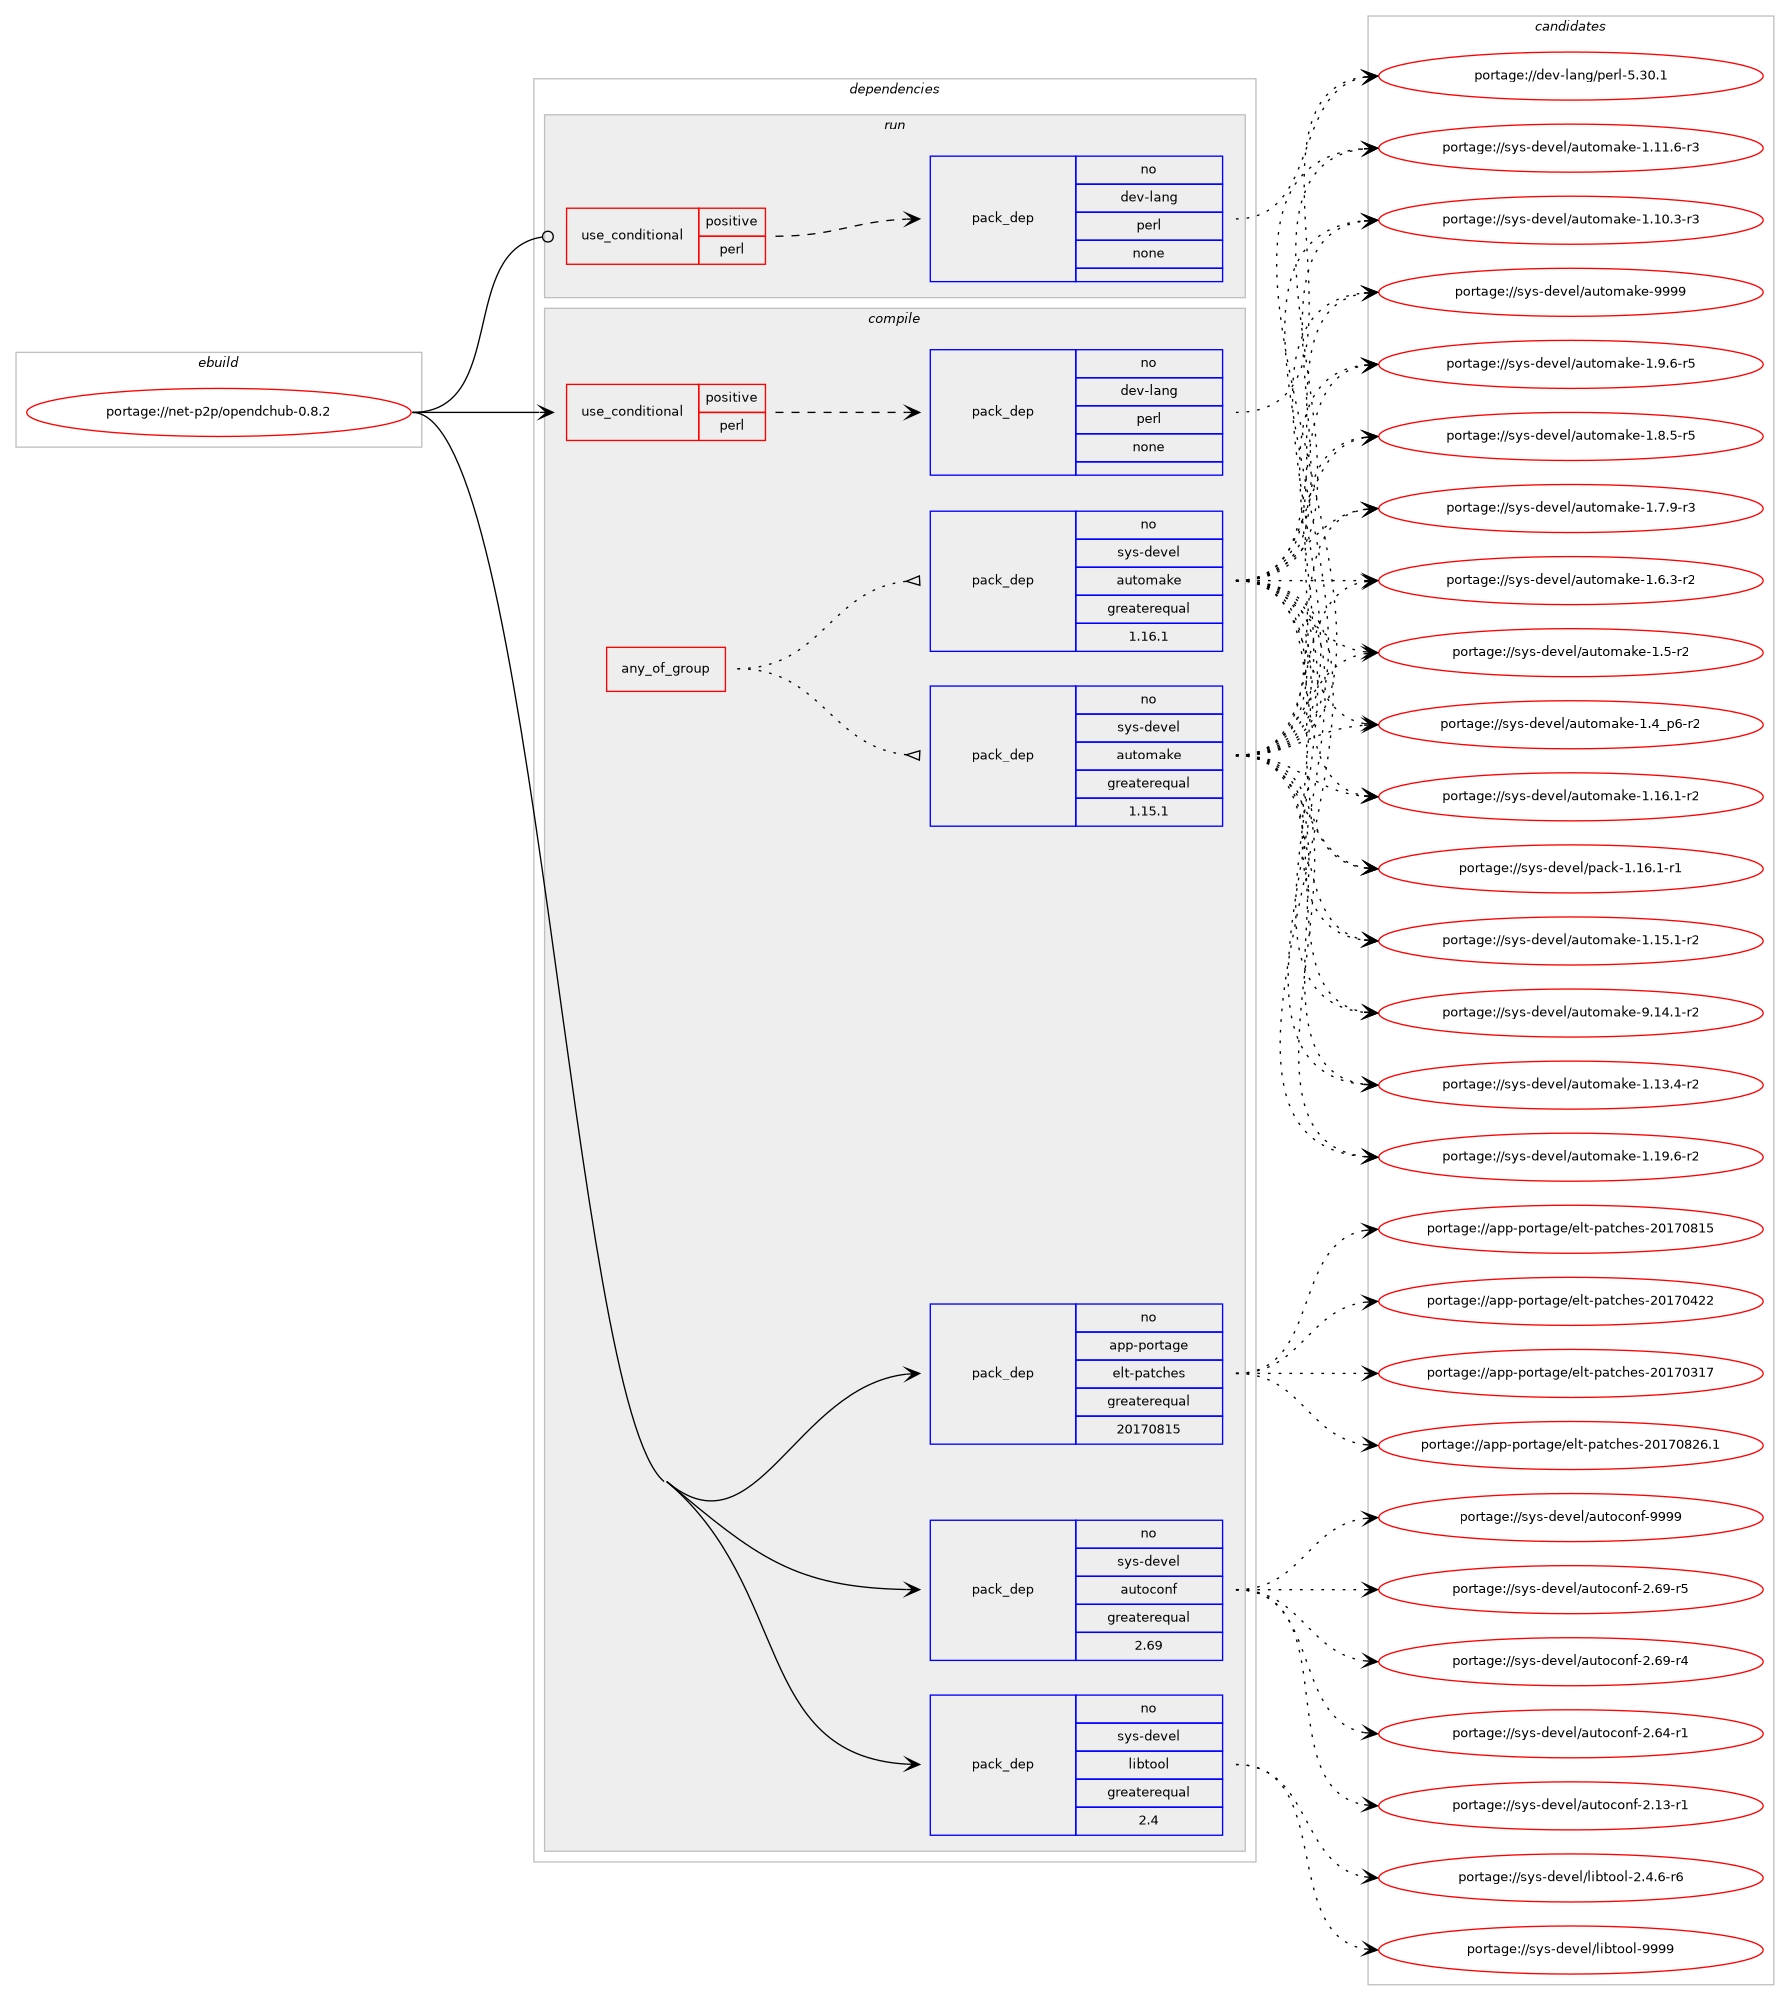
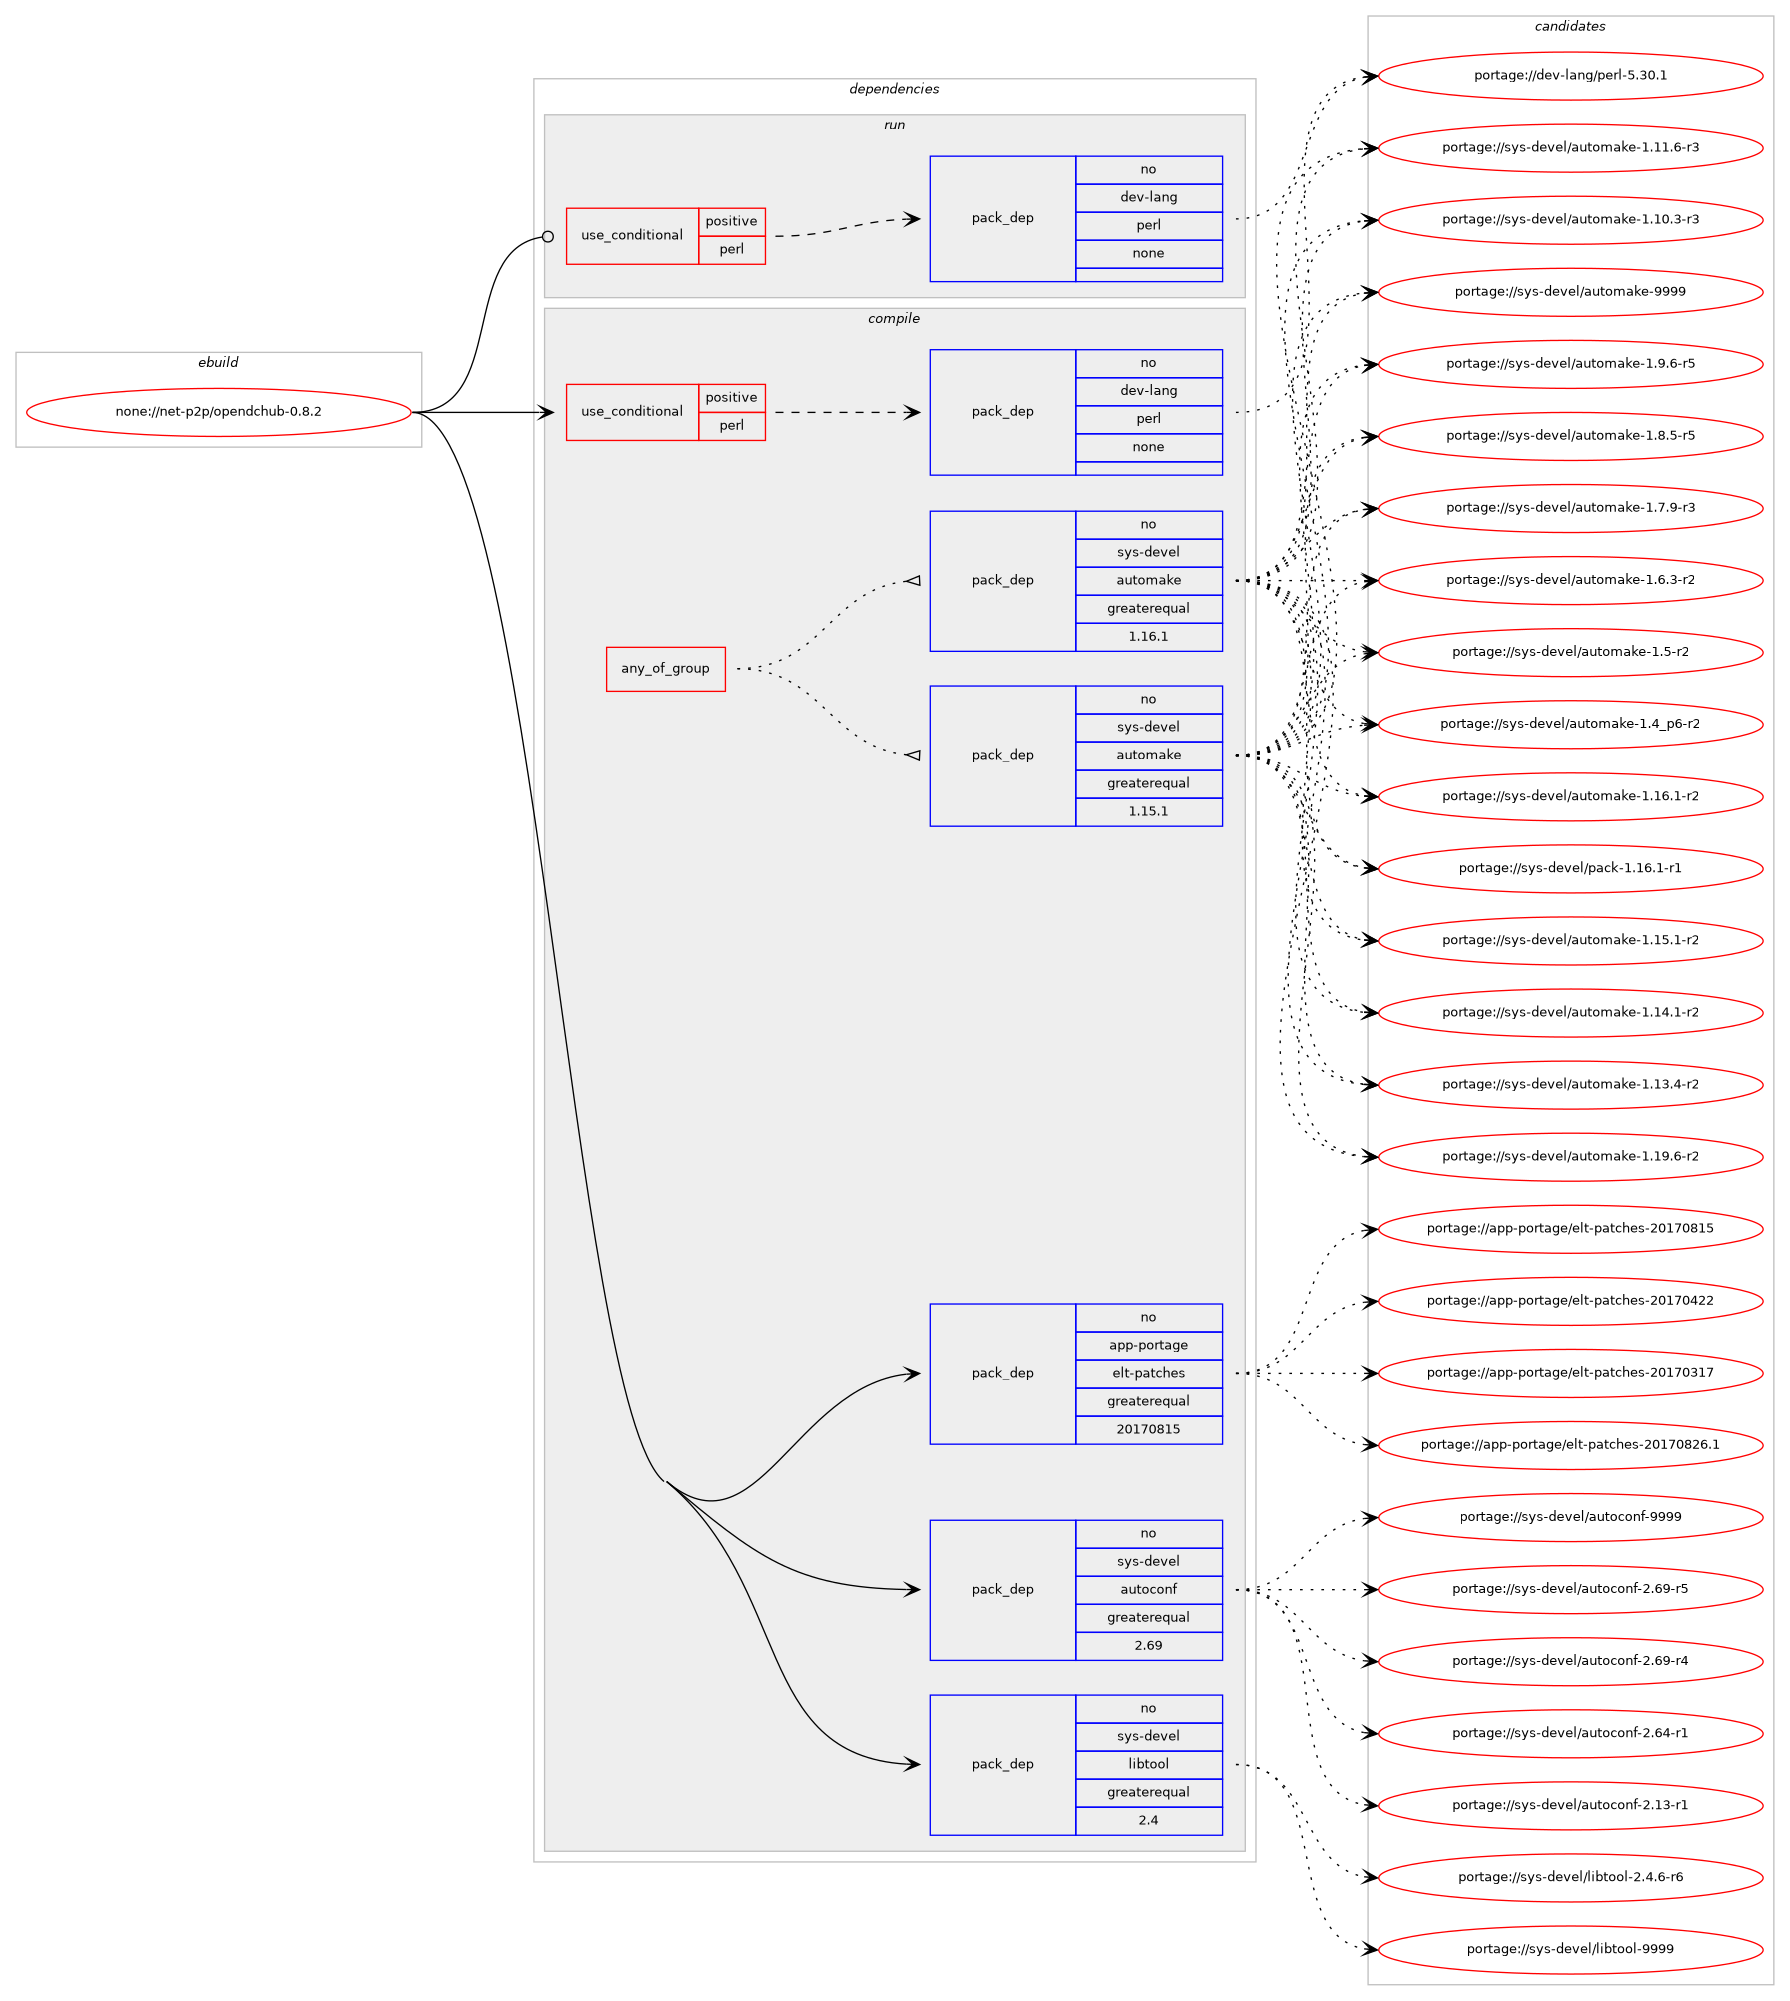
(219, 412) -> (219, 412)
(1571, 1013) -> (1571, 1013)
